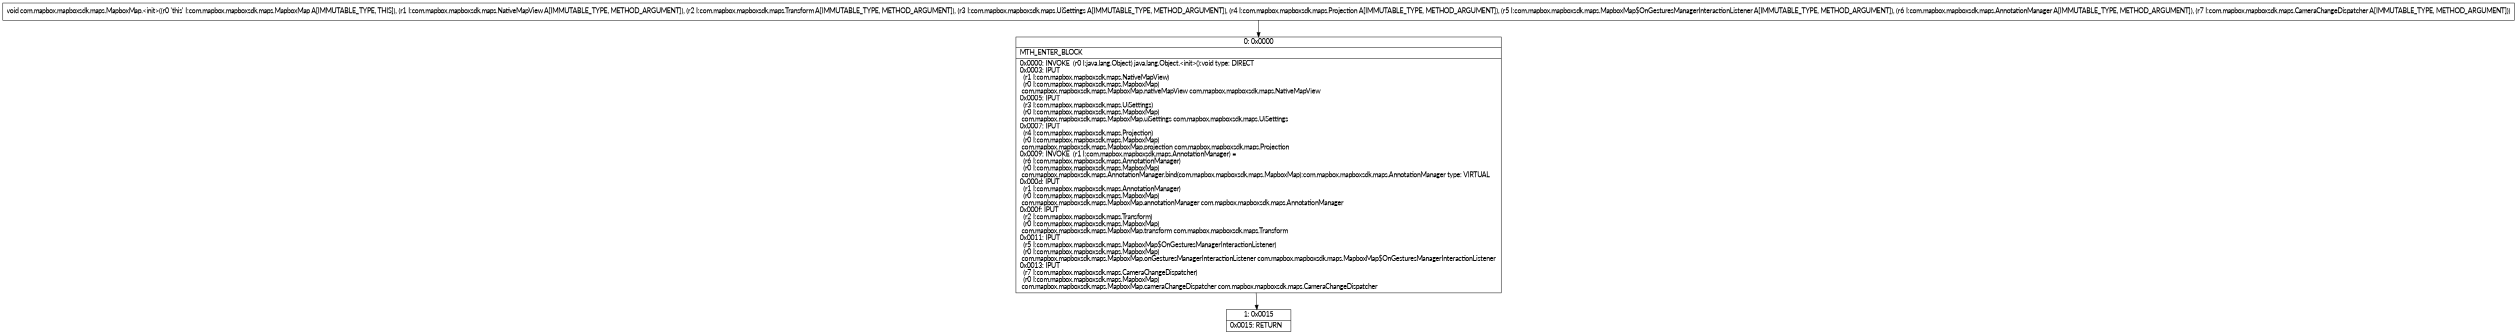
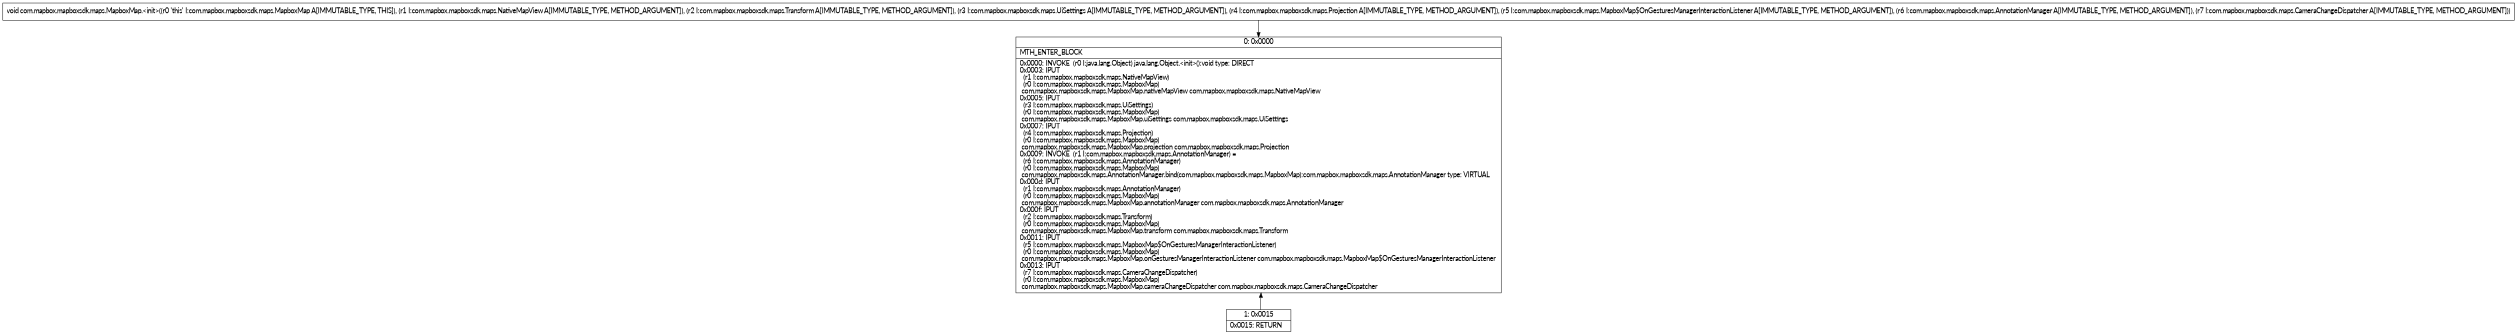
(1256, 299) -> (1261, 304)
